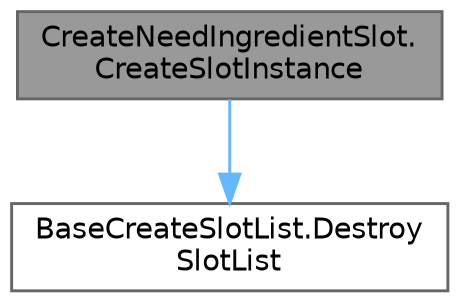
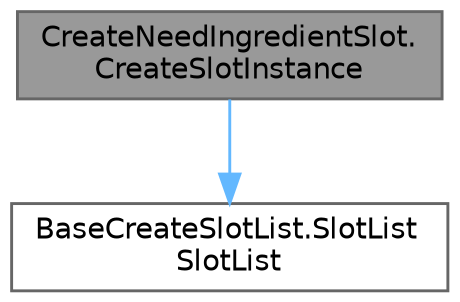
(230, 247) -> (230, 247)
